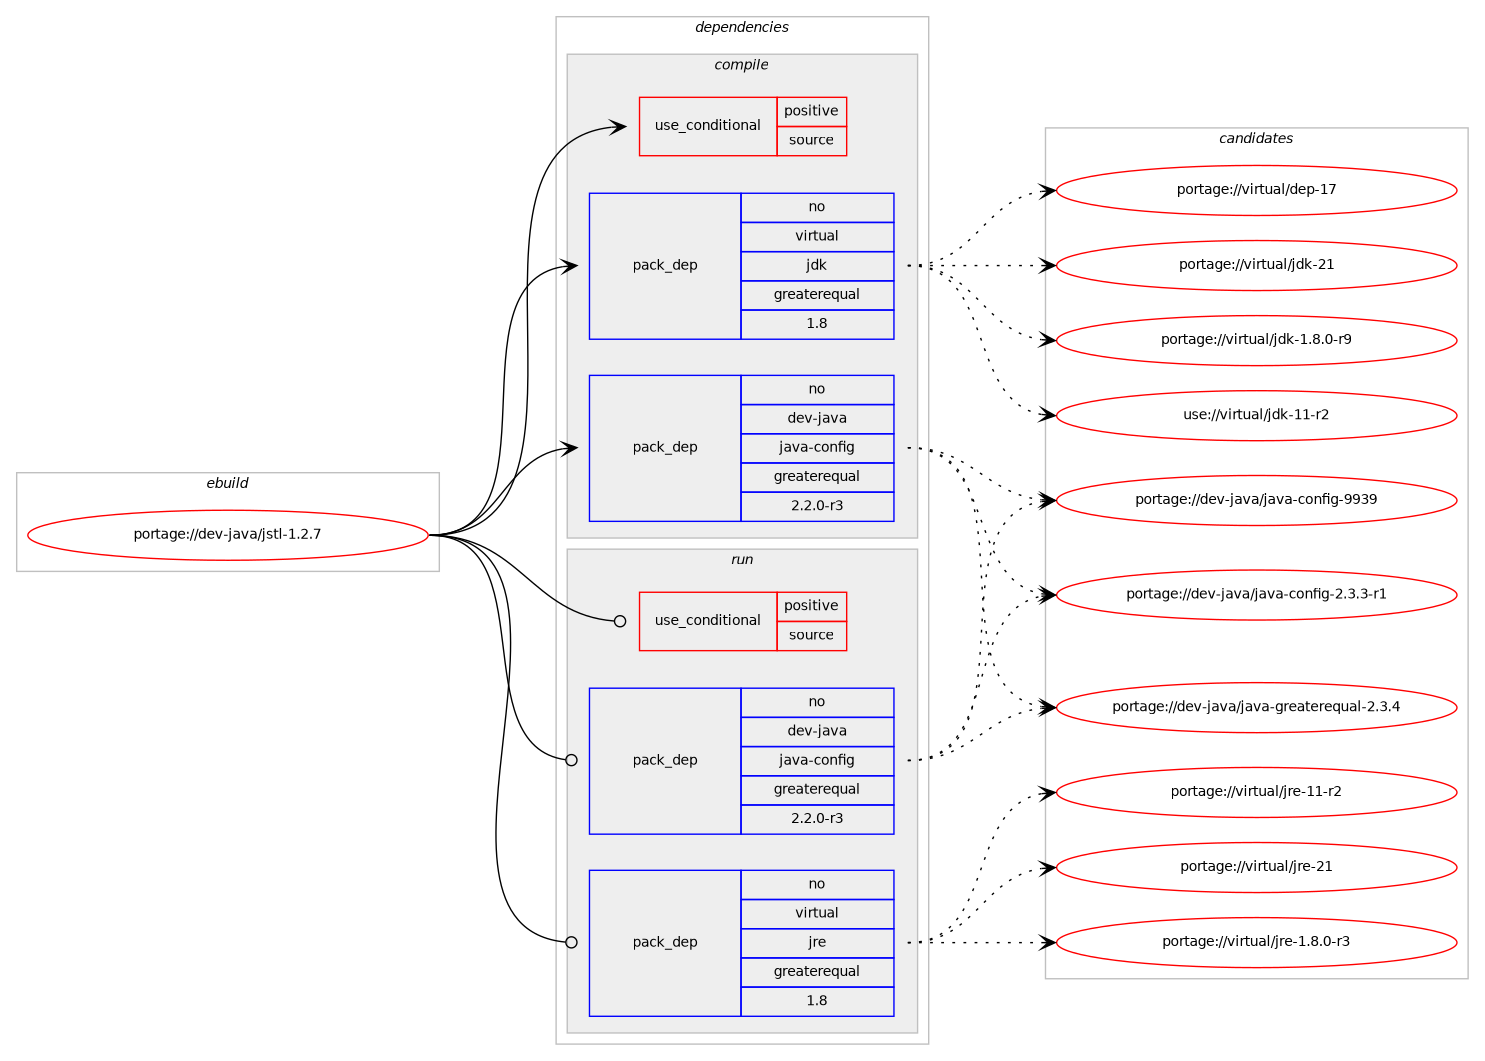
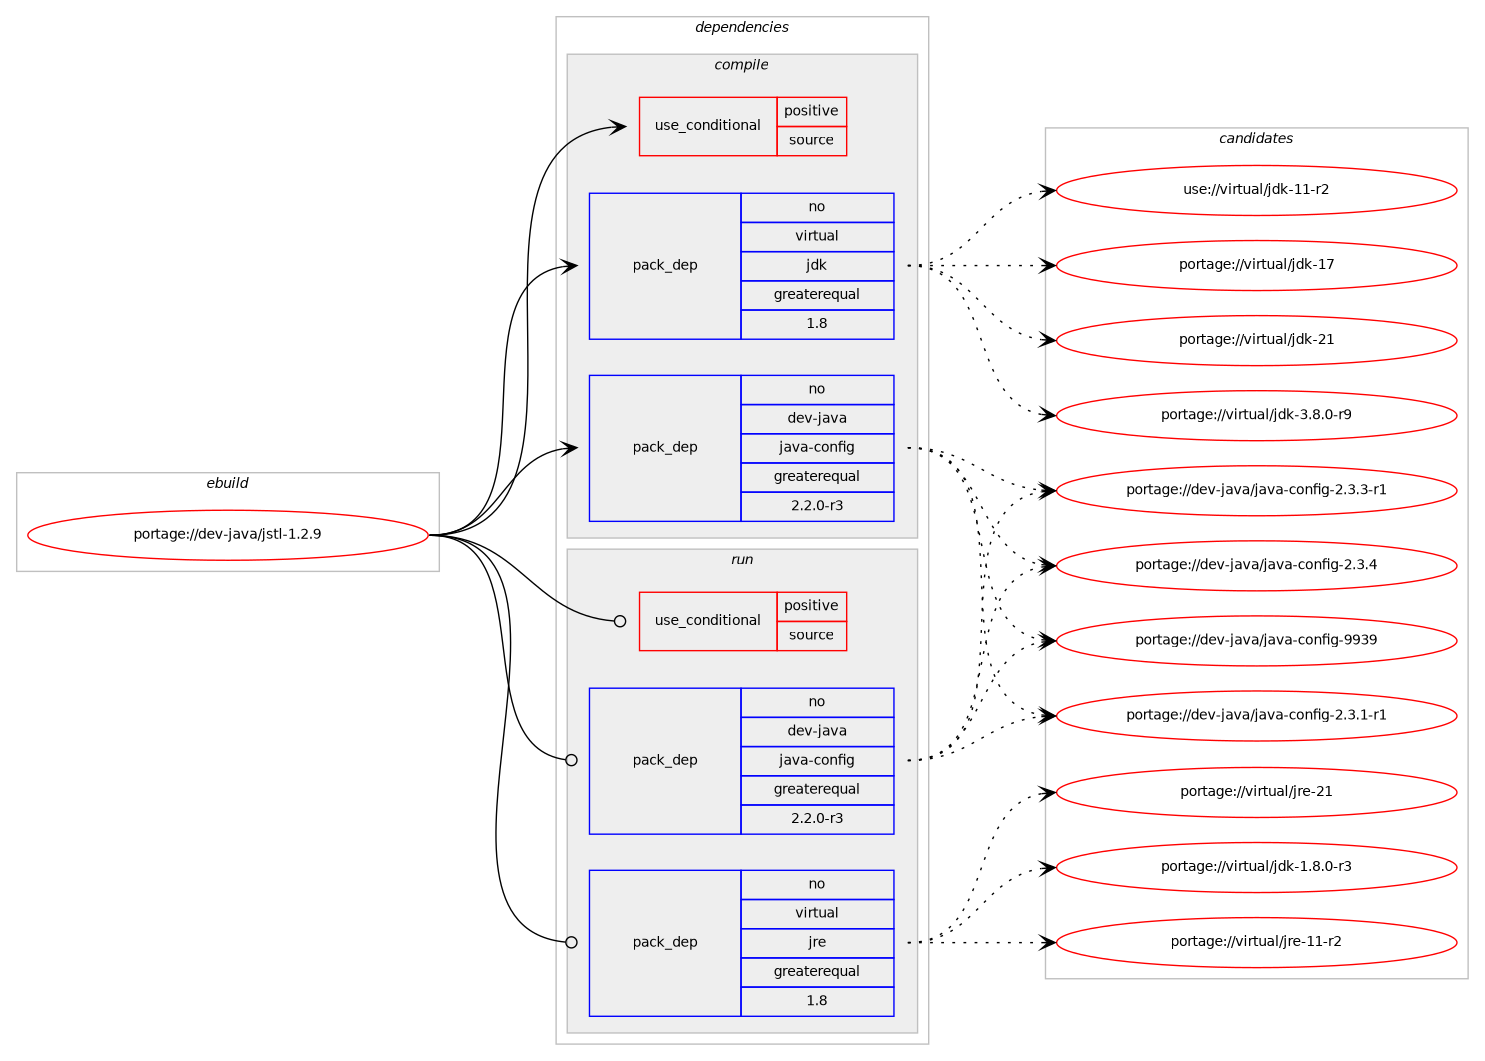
(1257, 190) -> (1257, 266)
(1257, 341) -> (1257, 416)
(228, 535) -> (228, 535)
(1257, 708) -> (1257, 566)
none -> (1257, 716)
(1257, 943) -> (1257, 868)
